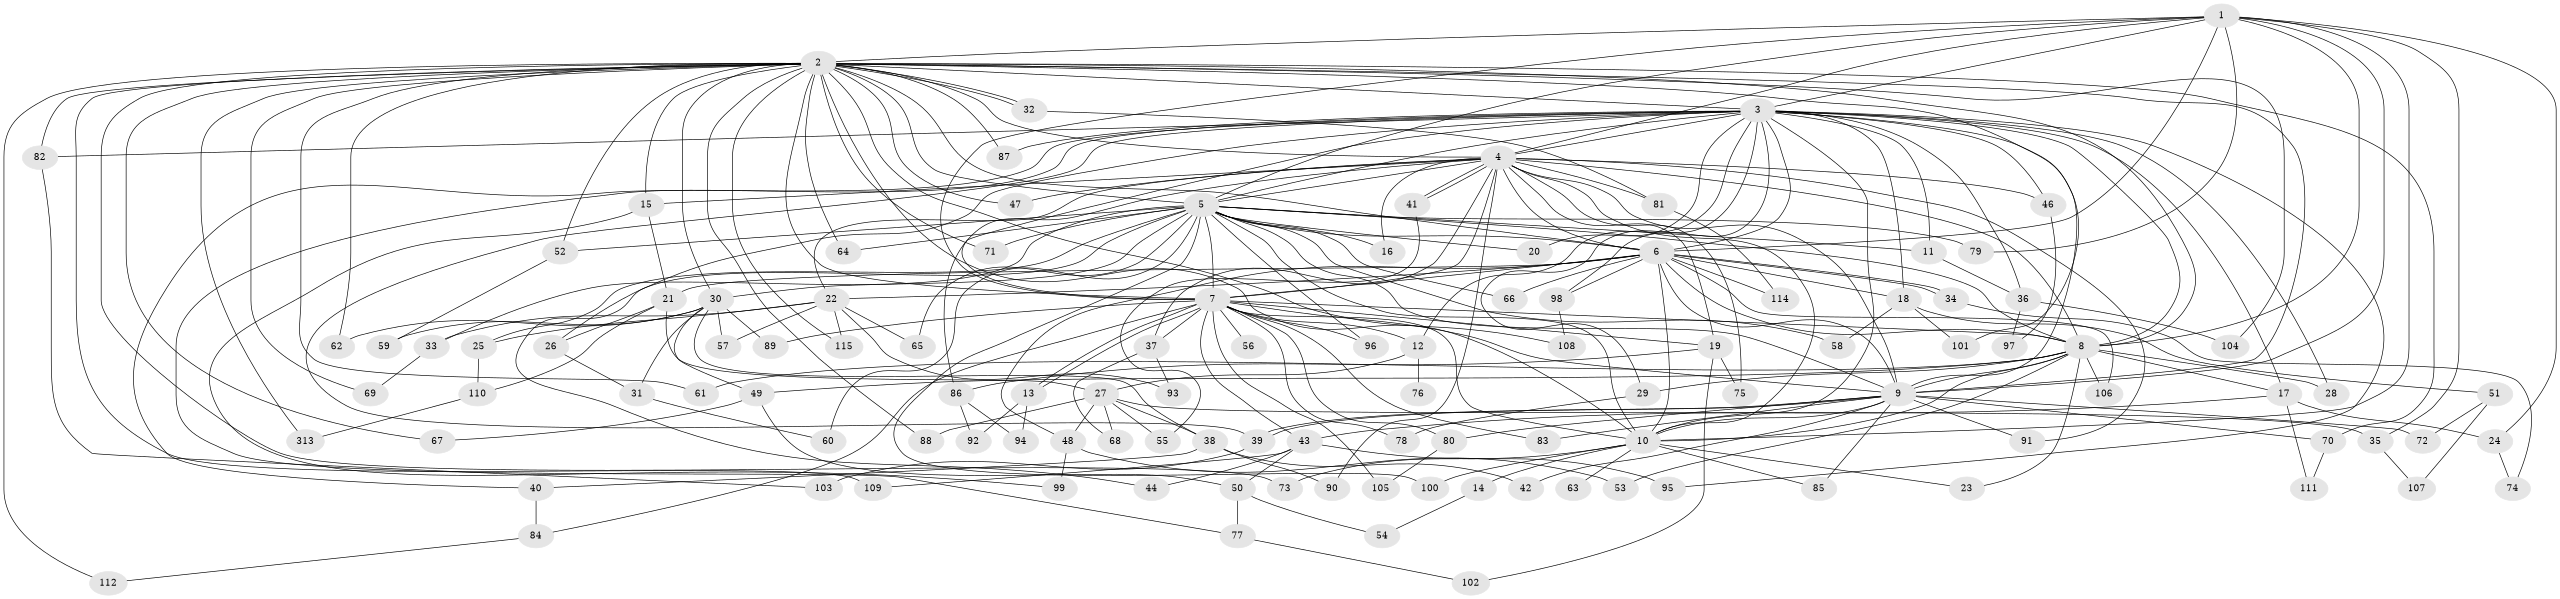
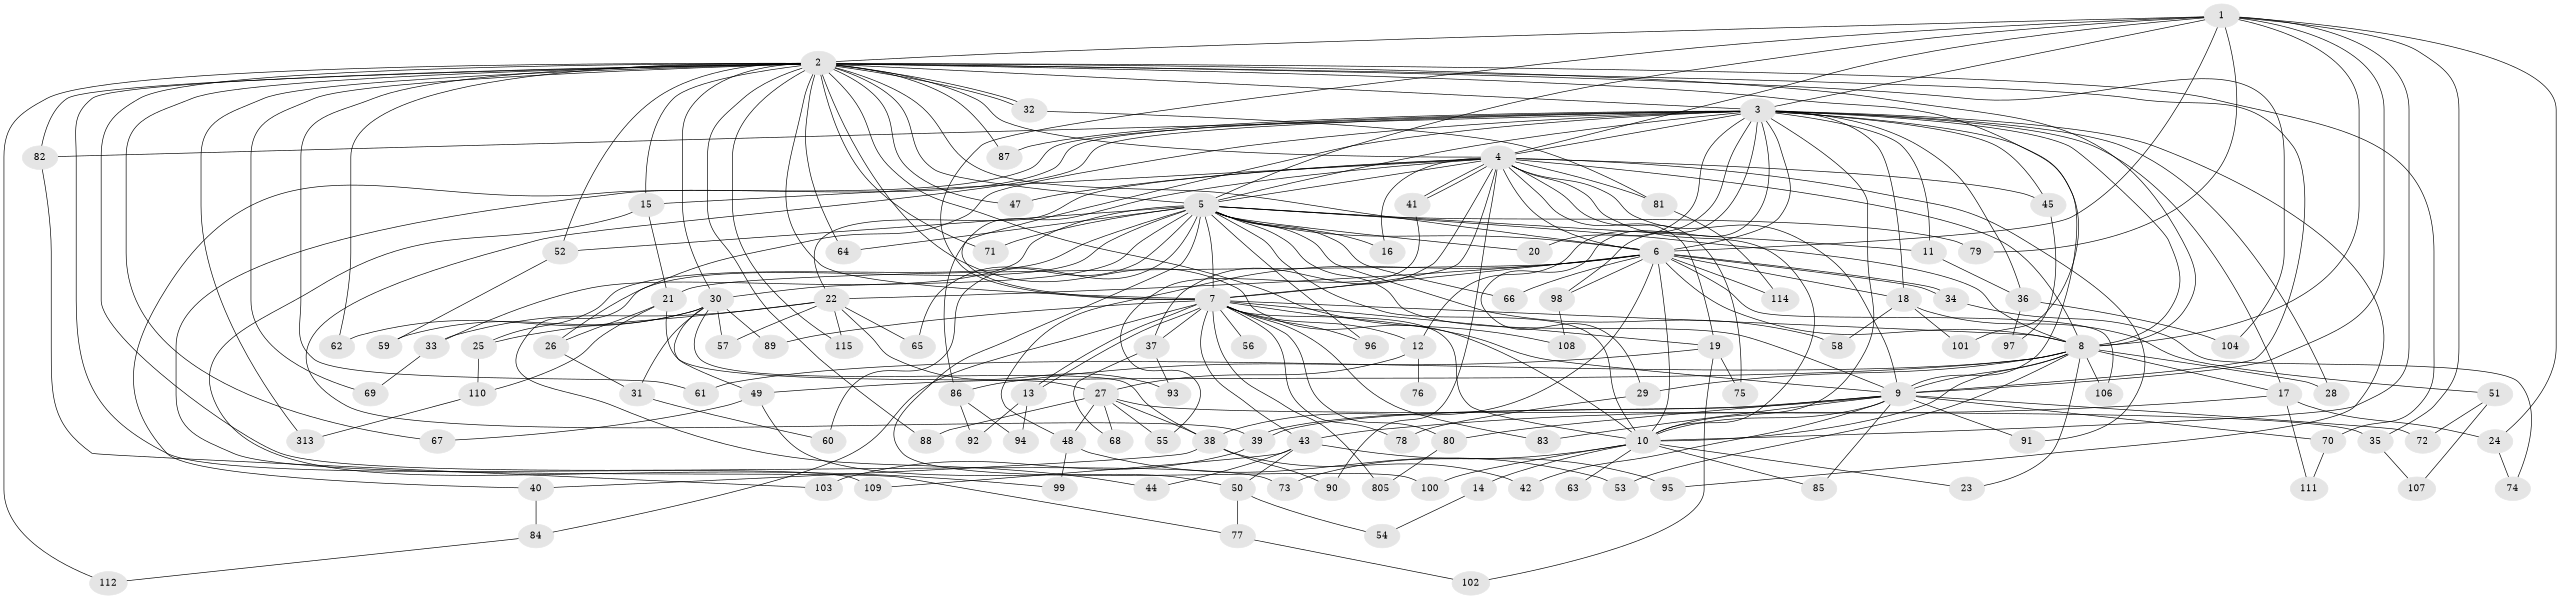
(2048, 205) -> (2048, 205)
(1799, 320) -> (1507, 405)
(1381, 489) -> (1381, 489)
